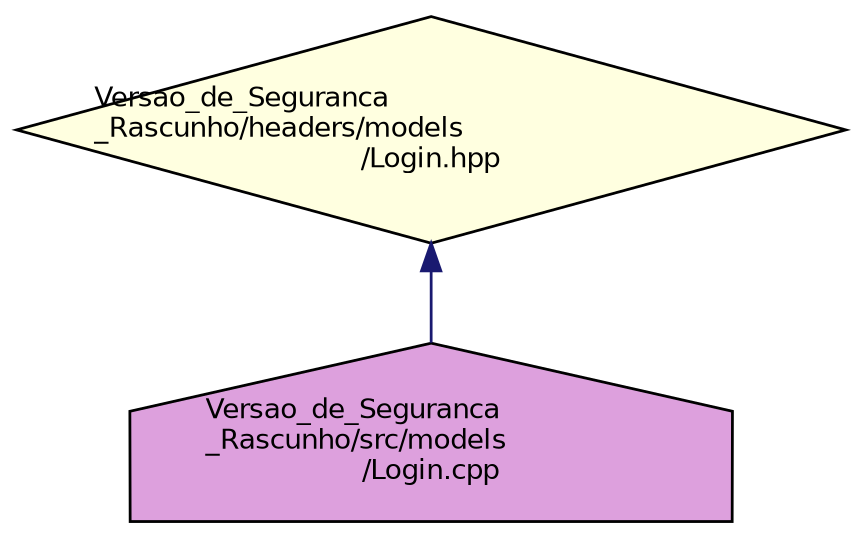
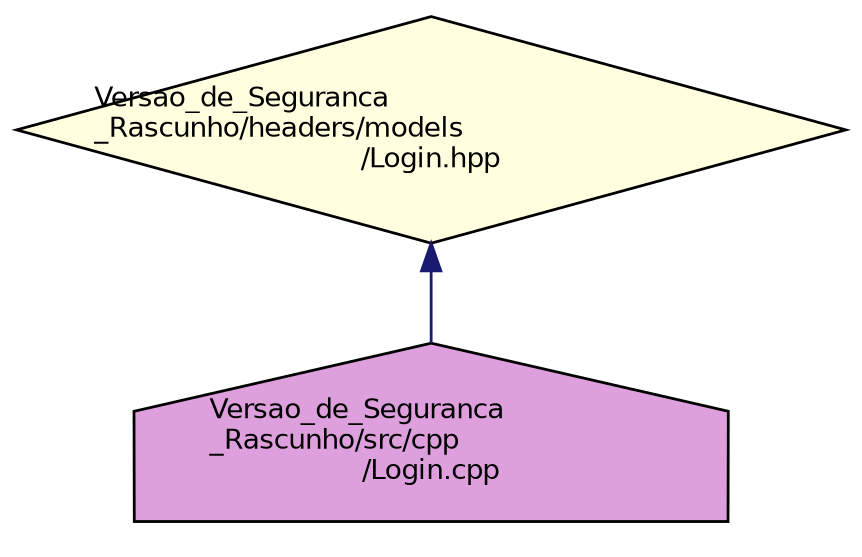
(431, 442) -> (431, 442)
